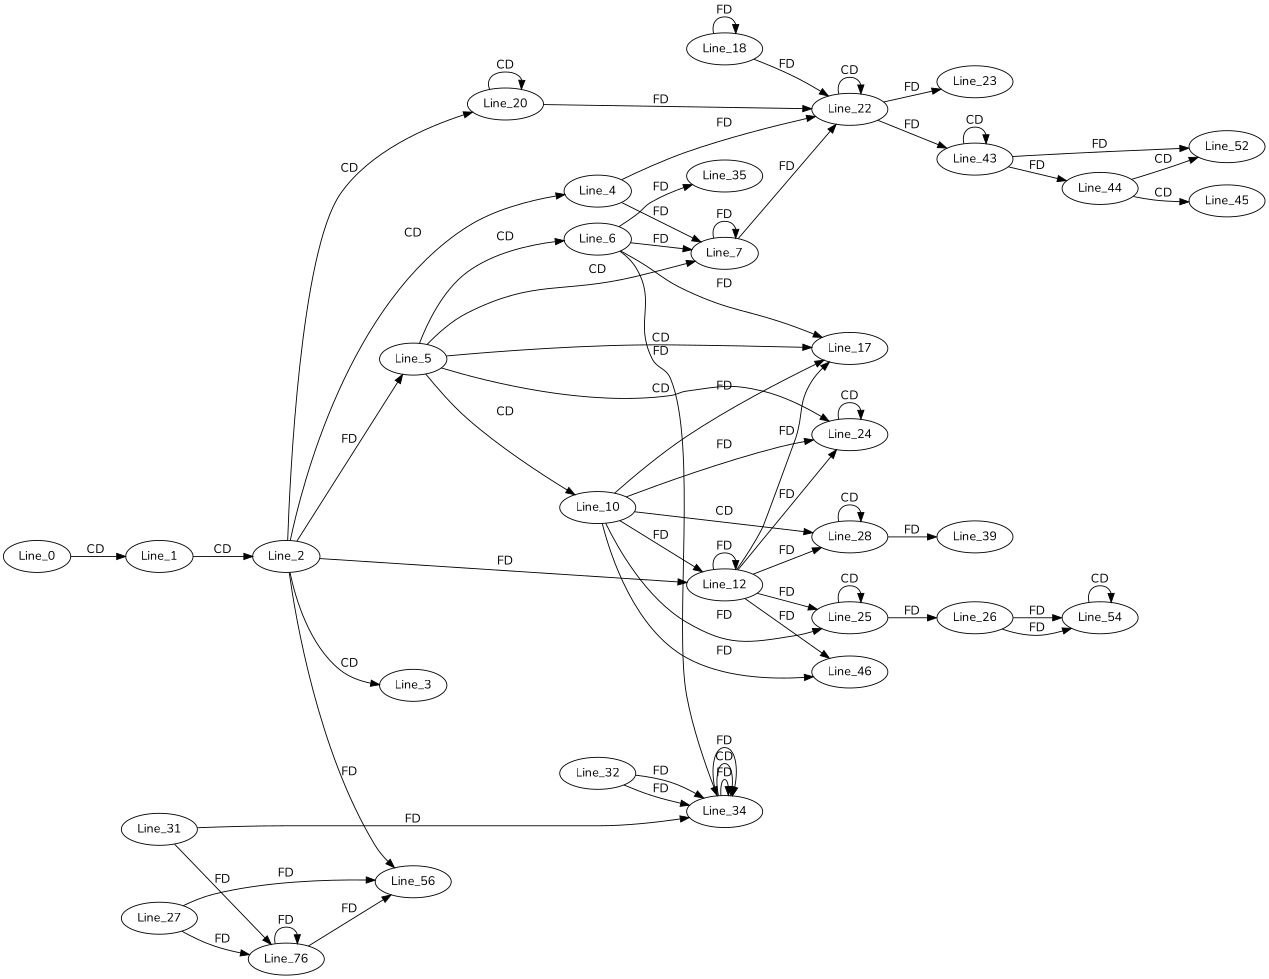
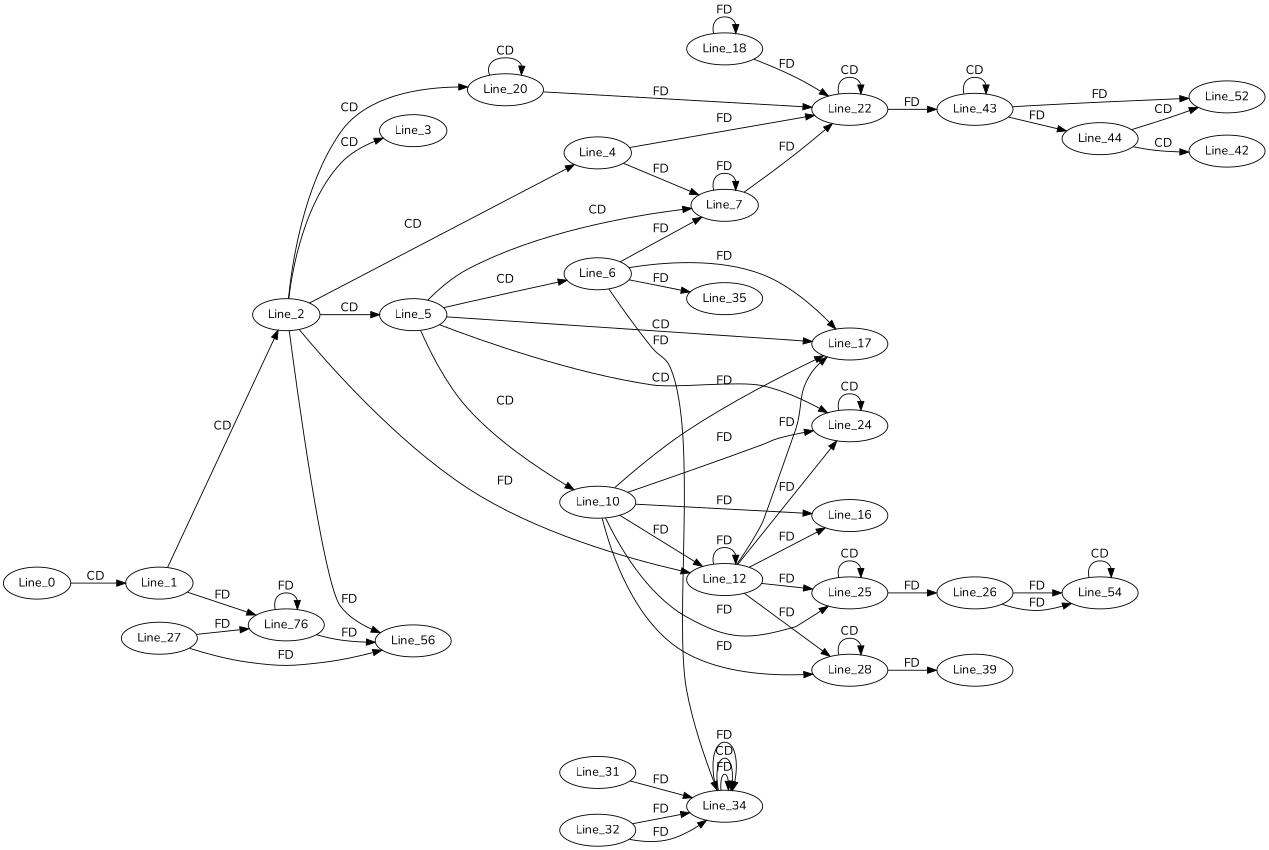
(975, 82) -> none
(1227, 201) -> (1227, 151)
(350, 440) -> (350, 308)
(725, 512) -> (725, 647)
(850, 672) -> (850, 516)
(215, 886) -> (217, 602)
